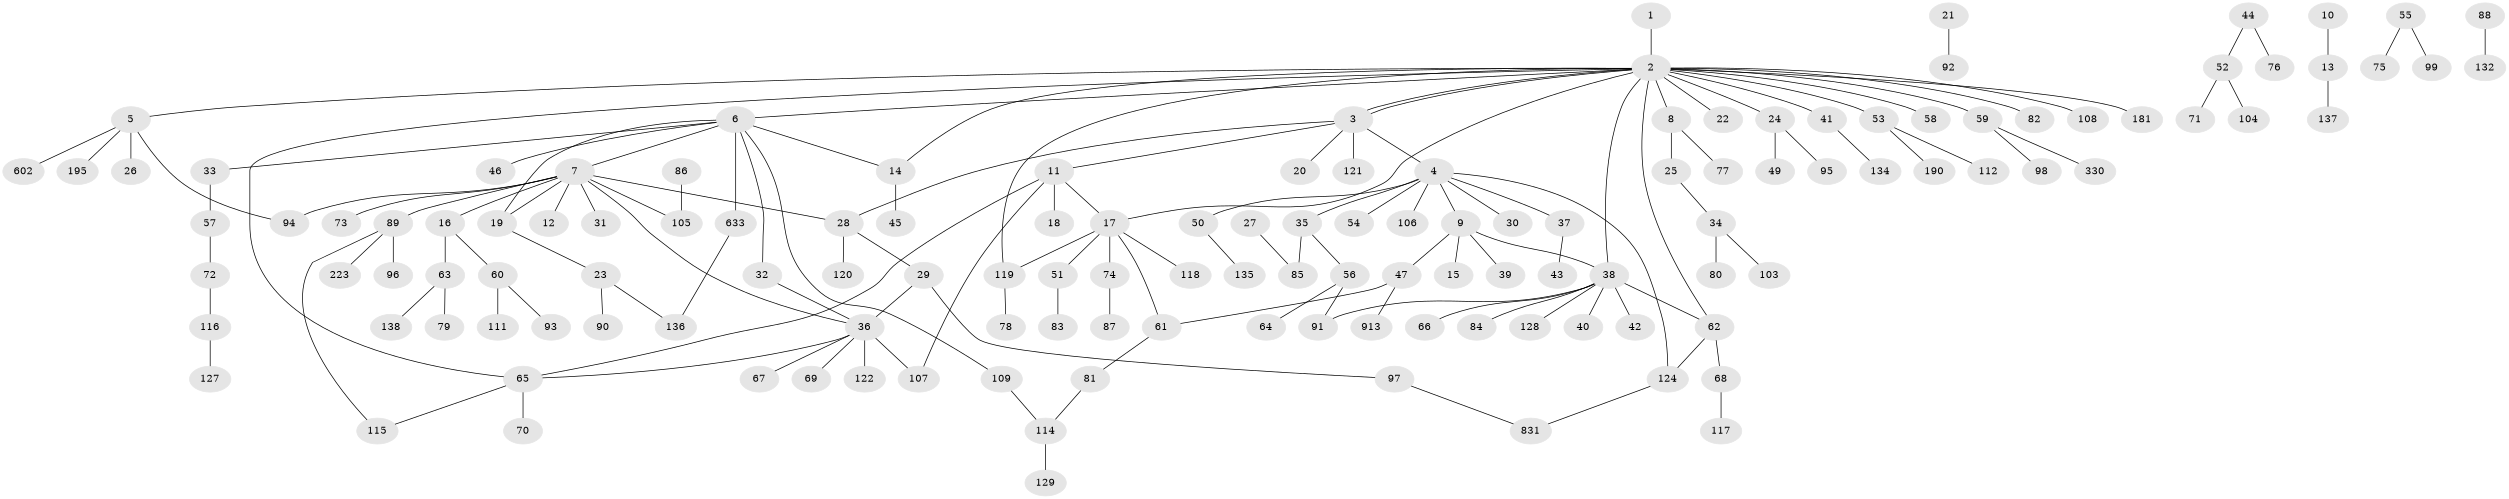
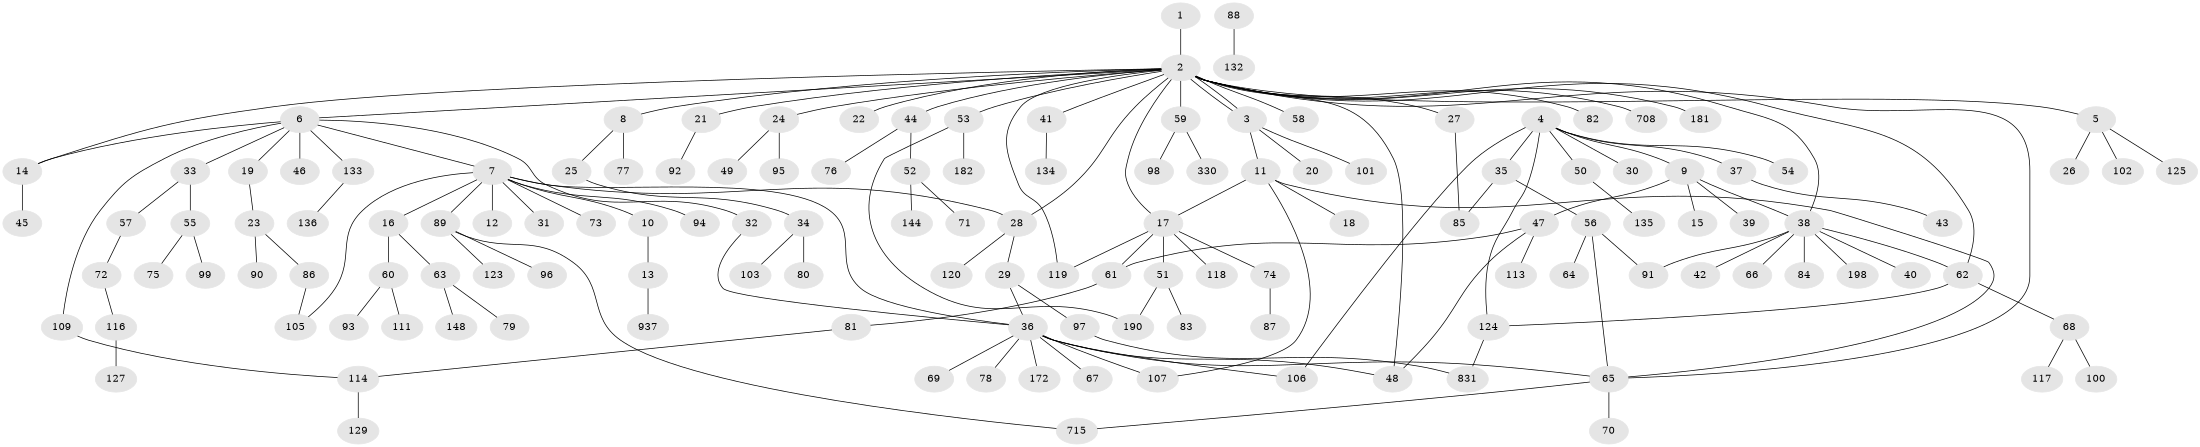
none -> (1025, 87)
none -> (873, 91)
none -> (1316, 96)
(2088, 120) -> (1646, 120)
(2249, 120) -> (912, 223)
(2328, 120) -> (648, 327)
(1394, 146) -> none
(1092, 147) -> (1103, 149)
(23, 172) -> (2123, 172)
(78, 172) -> (2177, 172)
(1353, 172) -> (1366, 172)
(1988, 172) -> (964, 172)
(194, 191) -> none
none -> (190, 198)
(536, 198) -> (571, 197)
(736, 223) -> (353, 172)
(340, 275) -> (494, 275)
(638, 301) -> (282, 249)
(1005, 301) -> (1007, 353)
none -> (1148, 301)
none -> (1600, 301)
(391, 327) -> (456, 327)
(1371, 327) -> (1516, 275)
(1530, 327) -> (1858, 275)
none -> (1159, 360)
(865, 379) -> (1039, 379)
none -> (1393, 379)
none -> (2096, 379)
(377, 431) -> (1077, 431)
